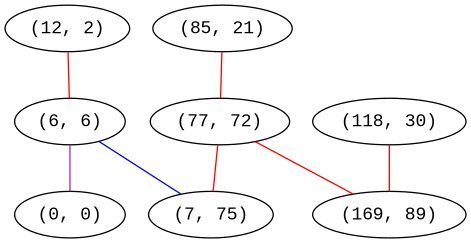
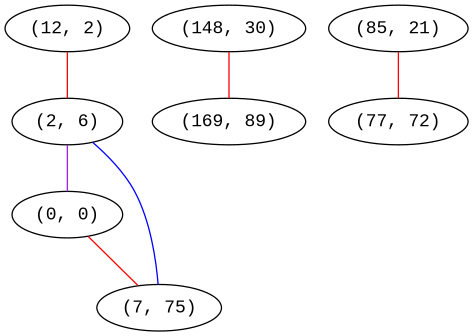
(70, 122) -> (67, 122)
(389, 122) -> (229, 28)
(215, 168) -> (113, 261)
(304, 168) -> none
